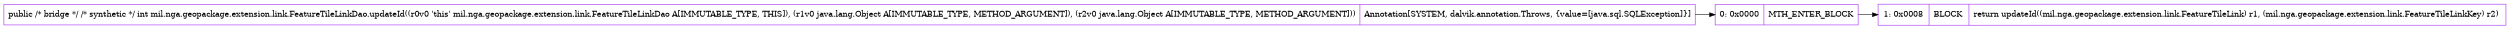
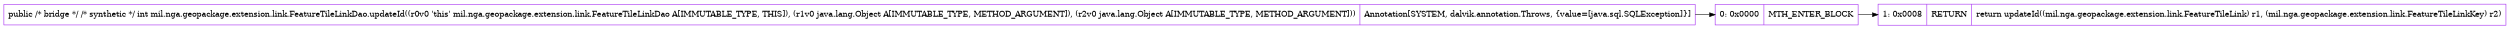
(1948, 14) -> (1949, 14)
